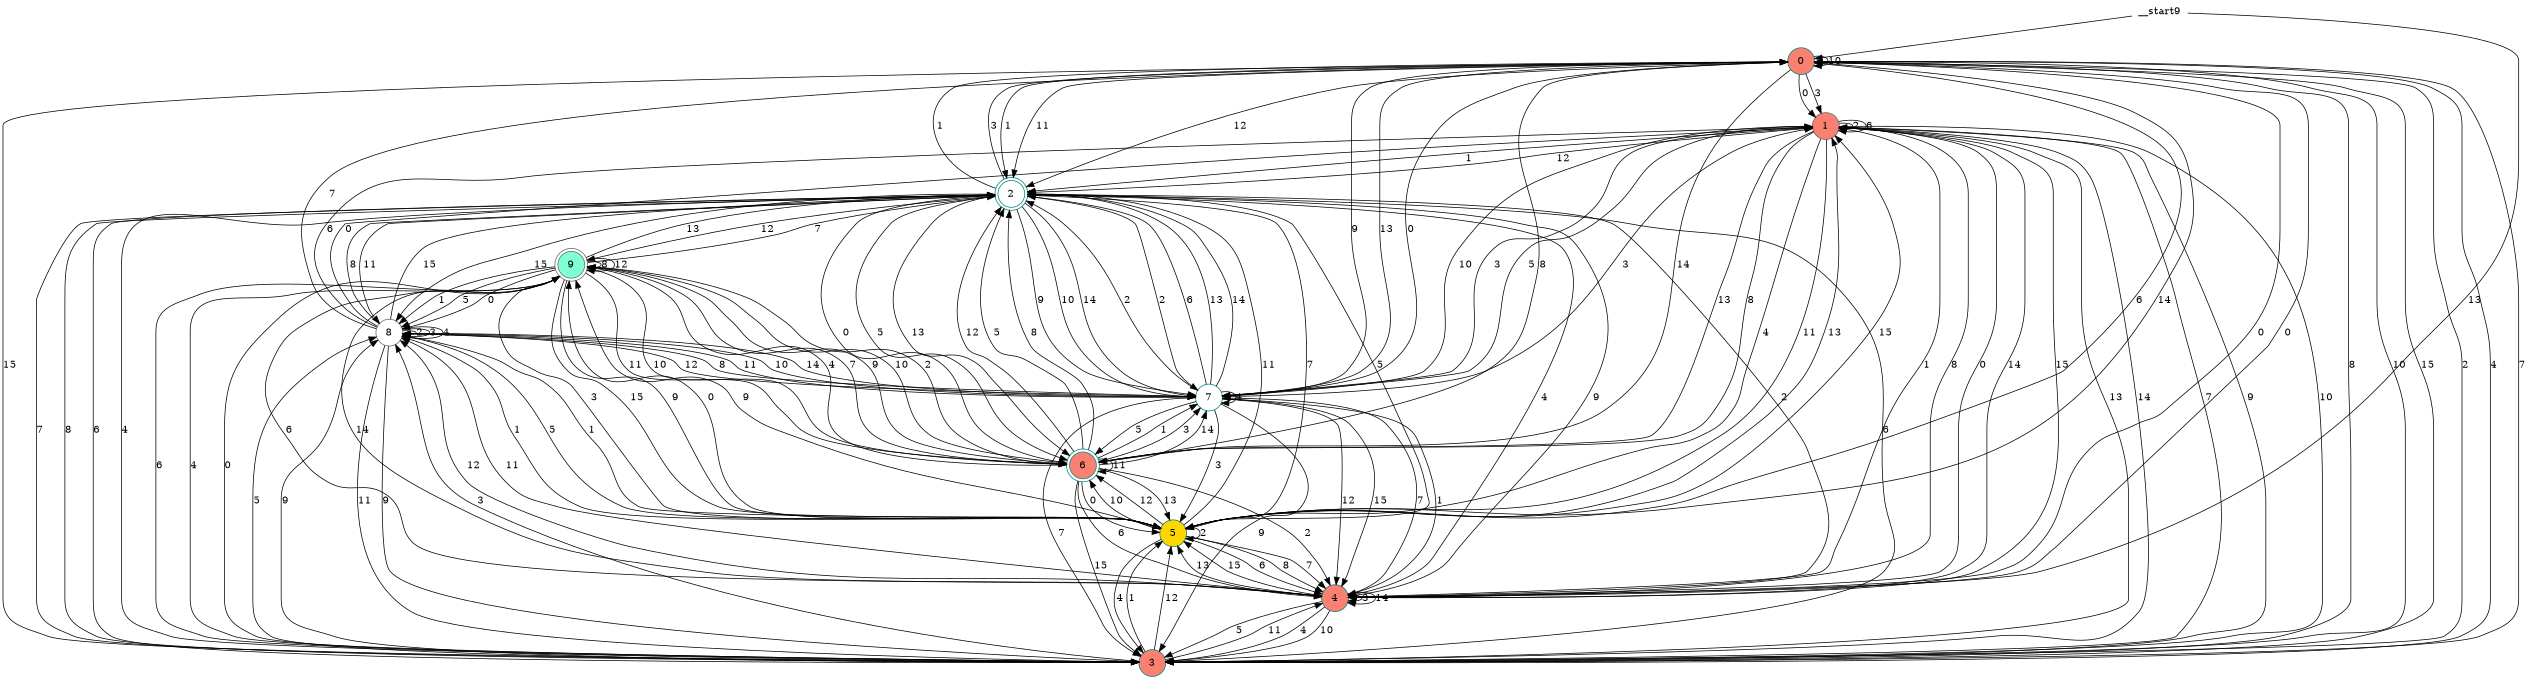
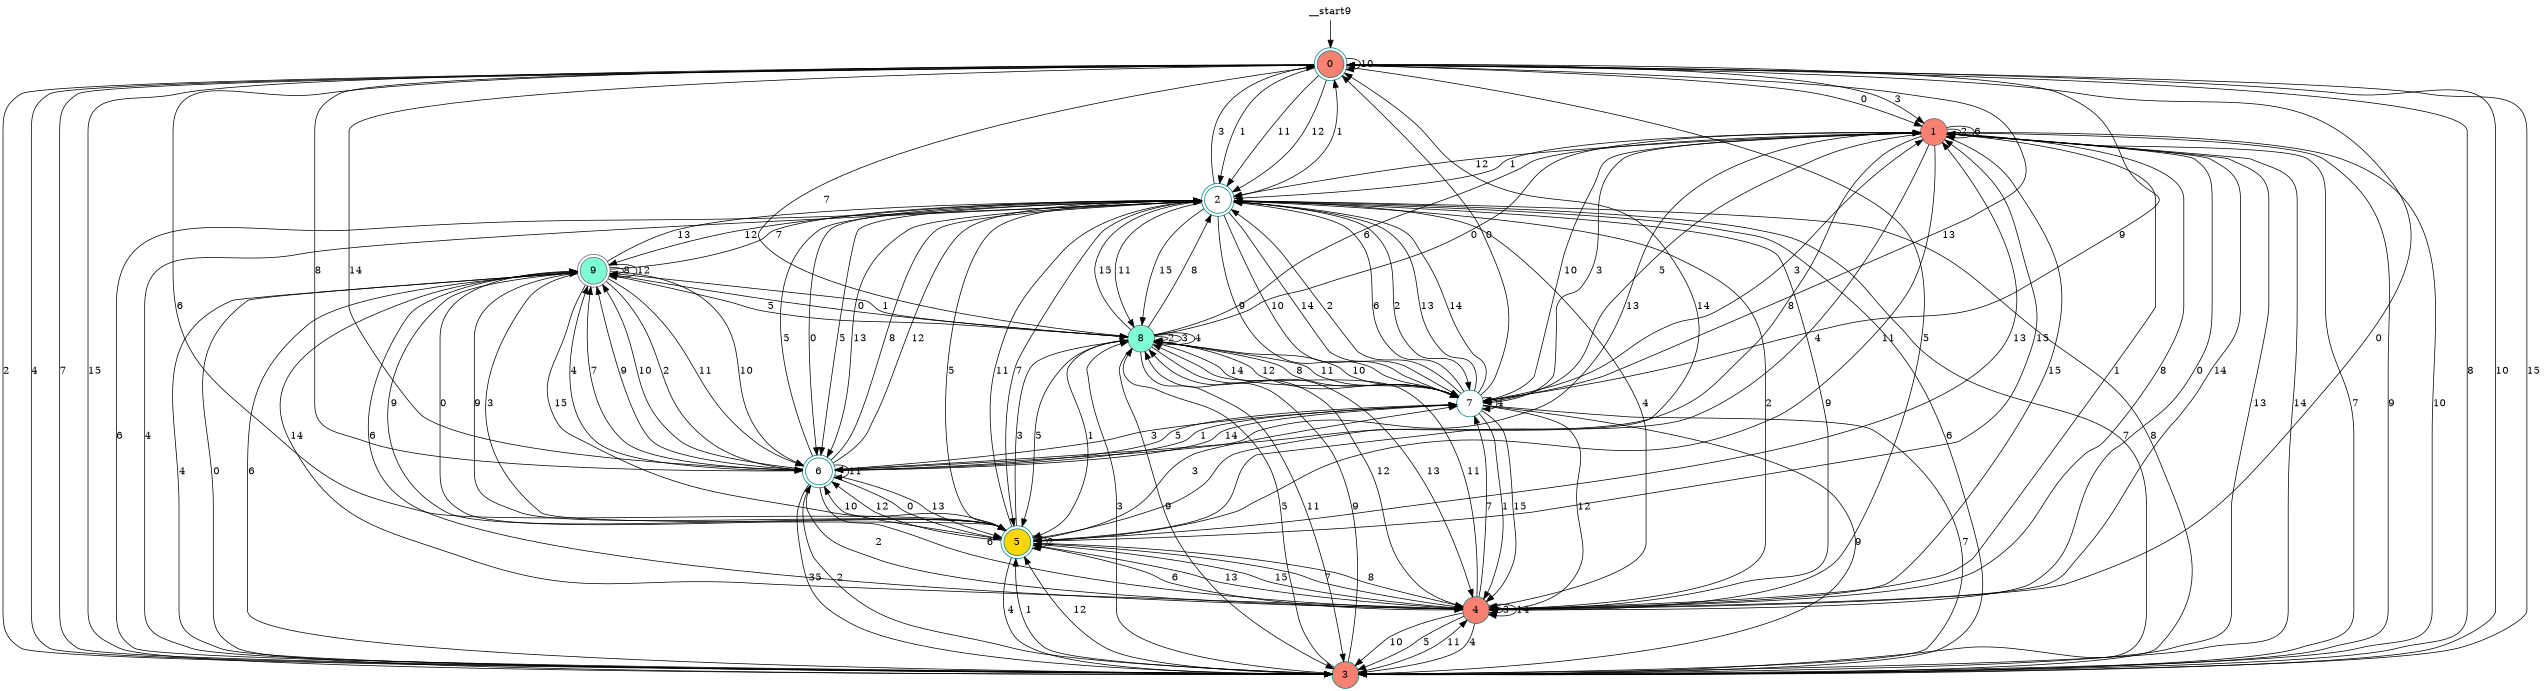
(1801, 61) -> (1331, 64)
(389, 333) -> (1141, 339)
(2261, 333) -> (1926, 339)
(518, 430) -> (1020, 436)
(1083, 465) -> (819, 471)
(1209, 465) -> (1197, 453)
(2235, 494) -> (1348, 399)
(1173, 533) -> (1017, 542)
(1101, 566) -> (816, 578)
none -> (1027, 651)
